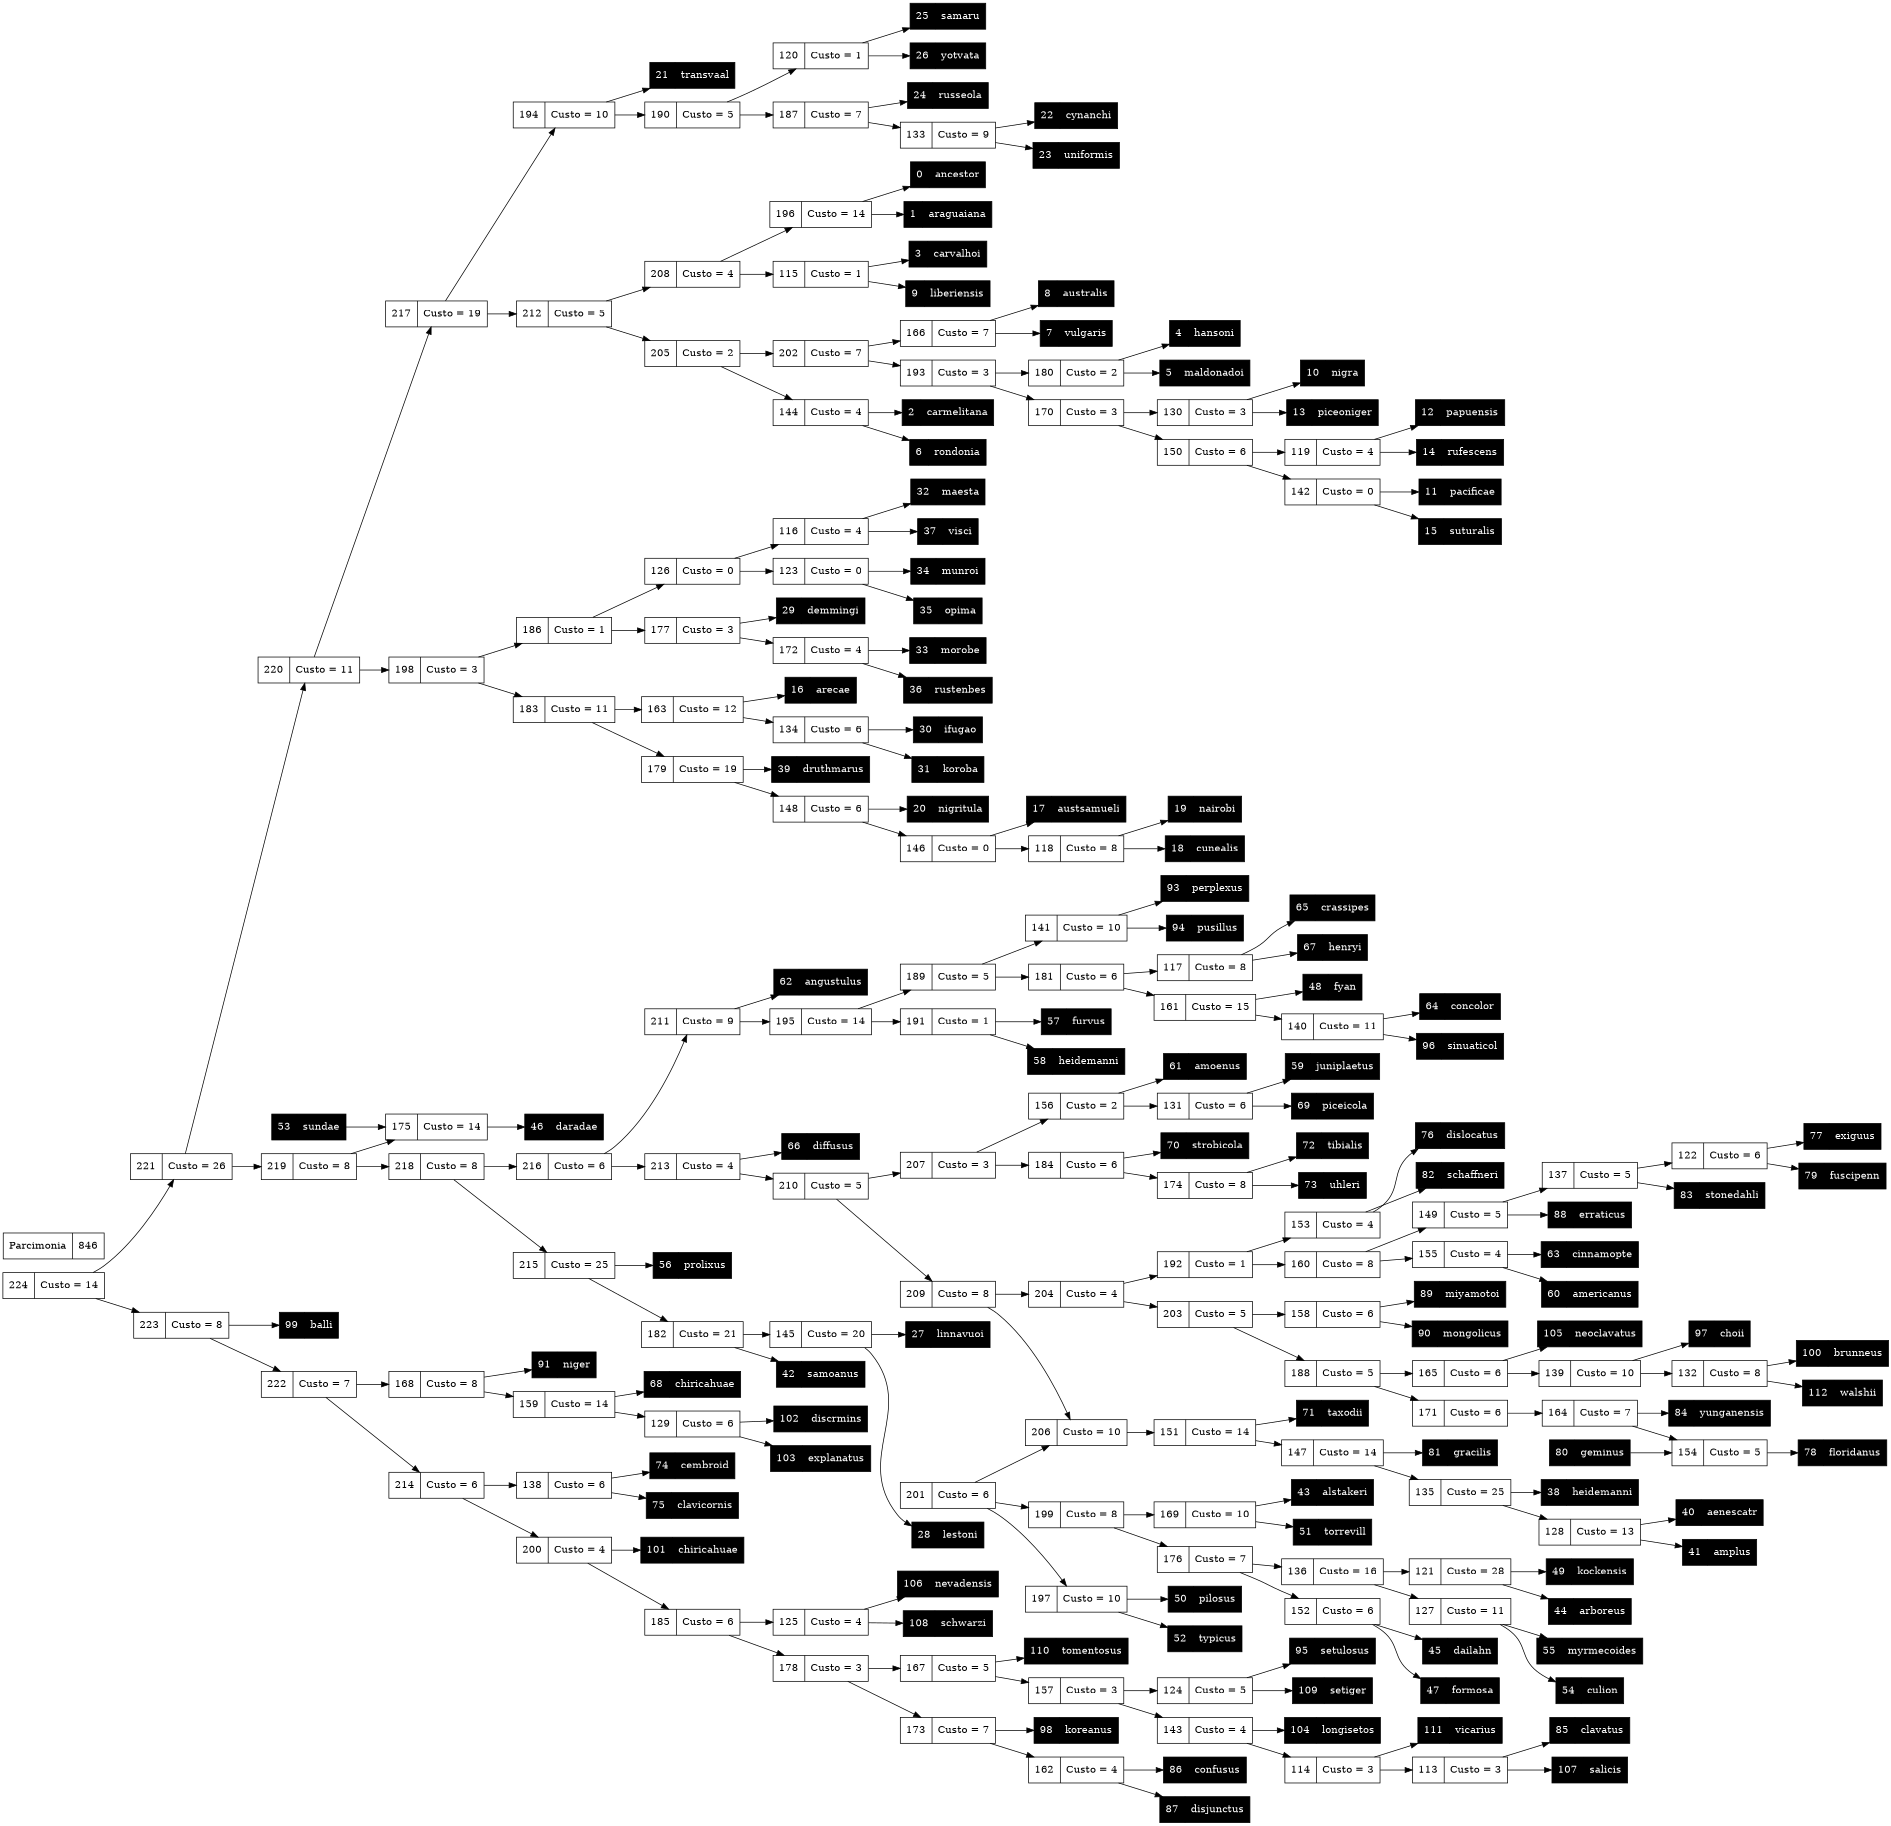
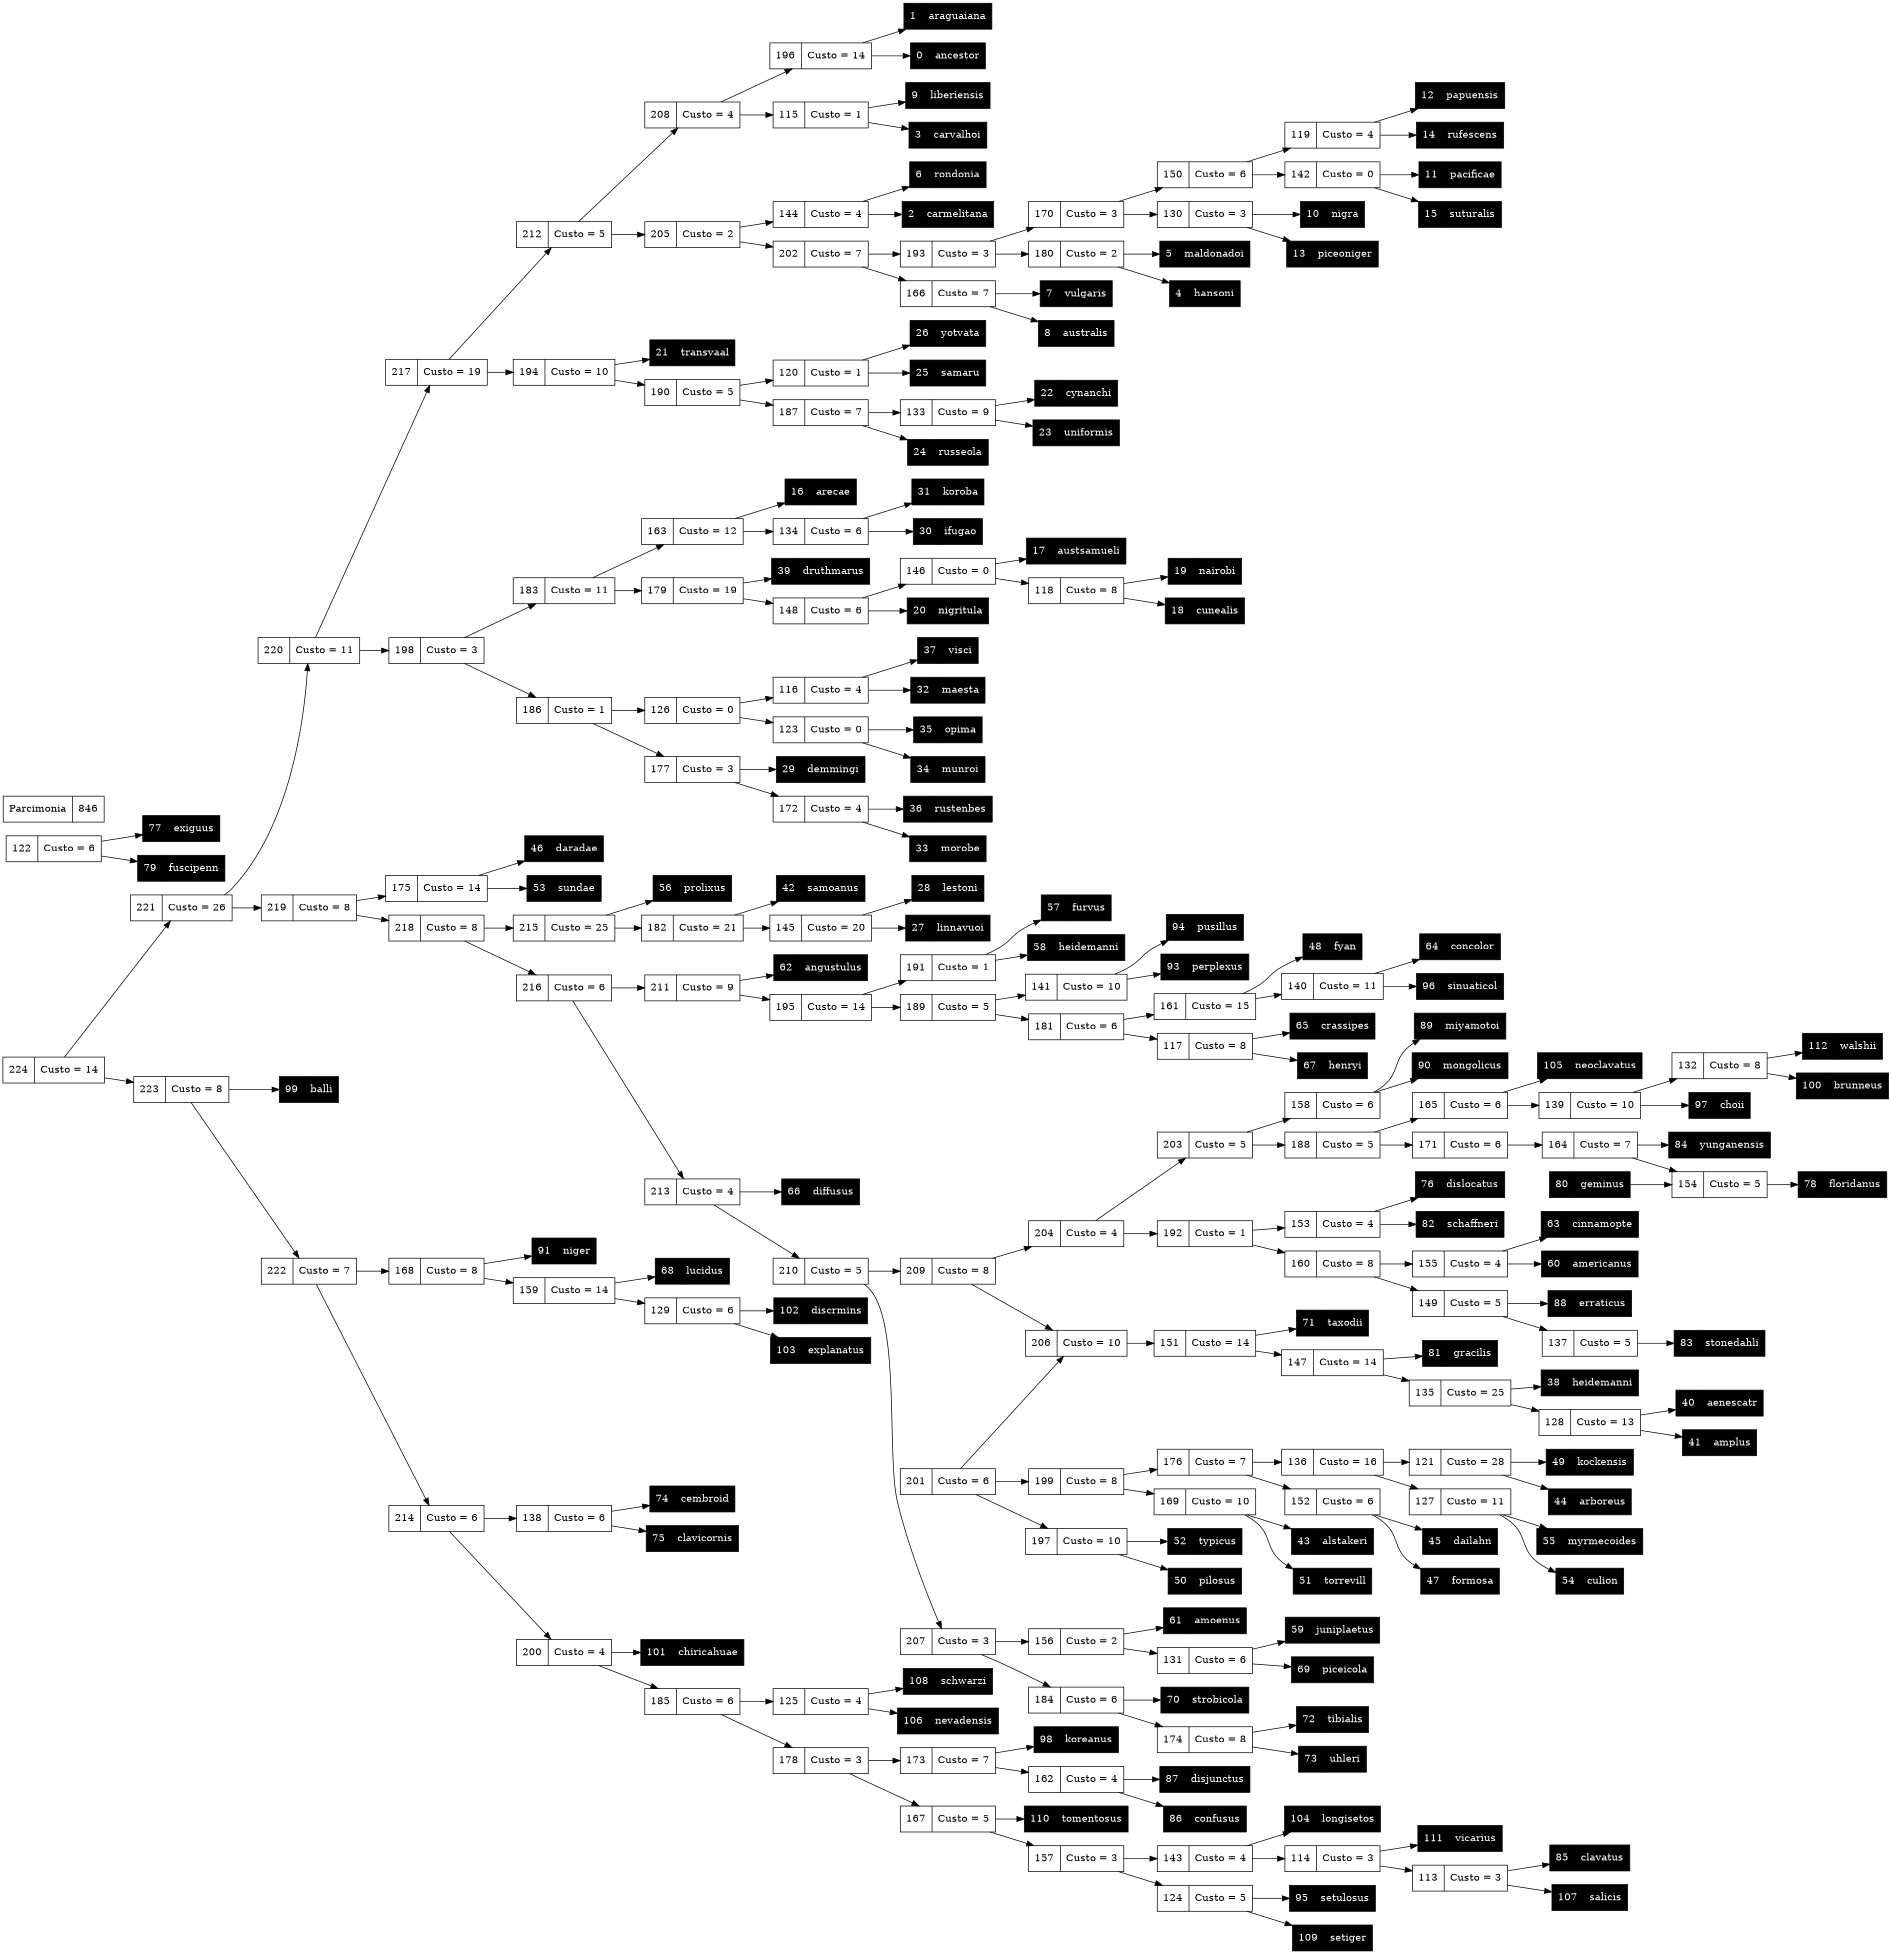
(362, 1127) -> (503, 888)
(1651, 1166) -> none
(705, 1384) -> (705, 1271)
